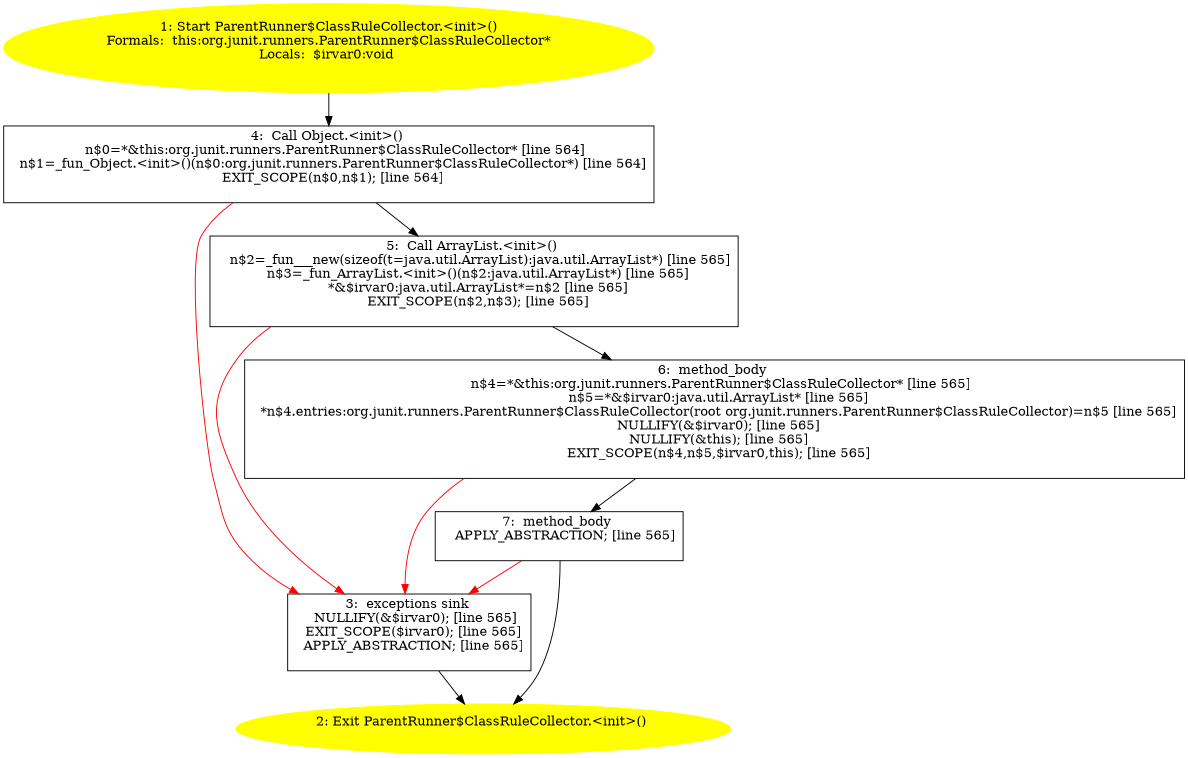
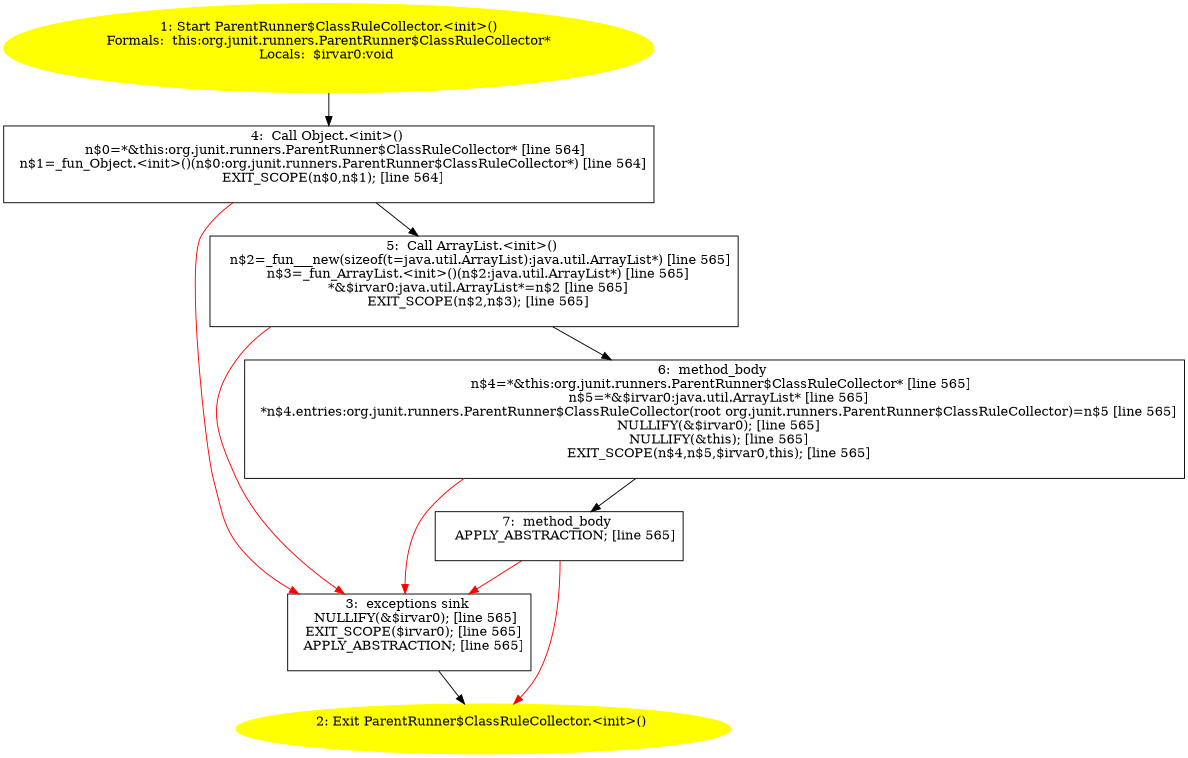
(553, 633) -> (553, 633)
